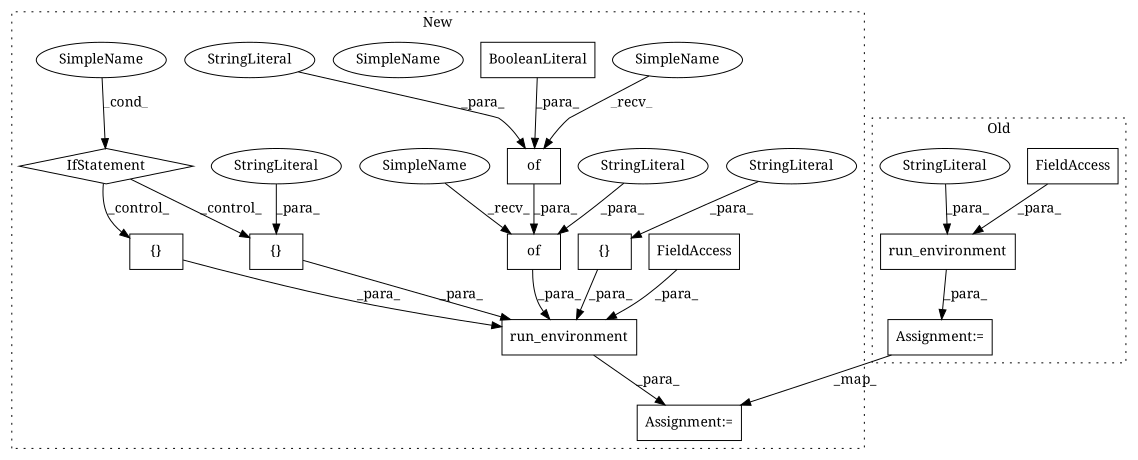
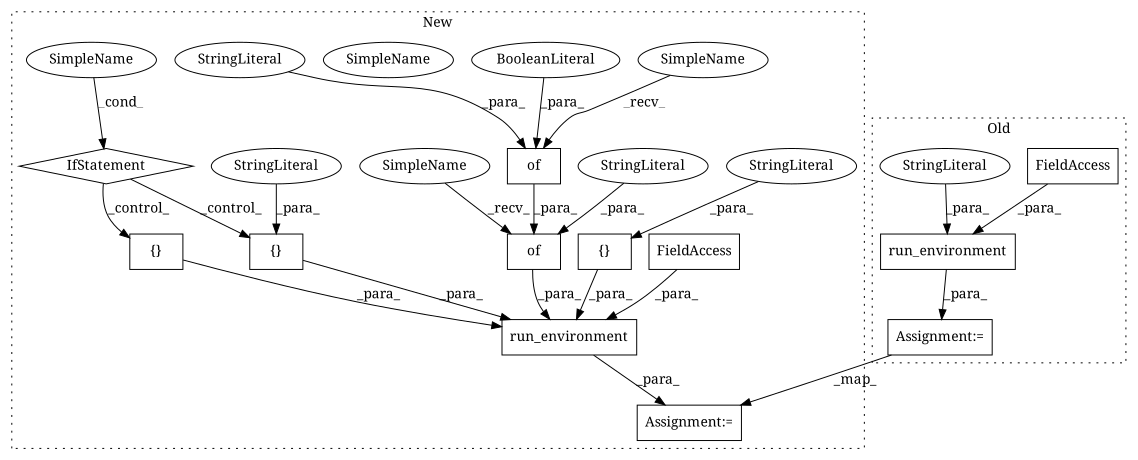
(538, 60) -> (546, 60)
